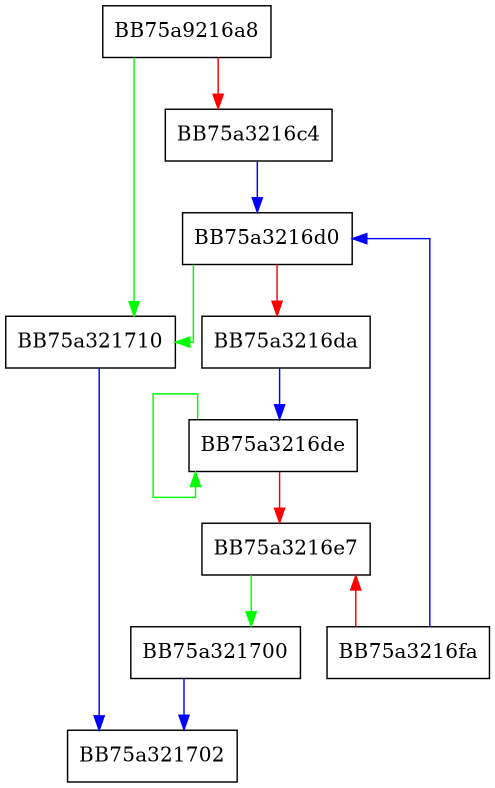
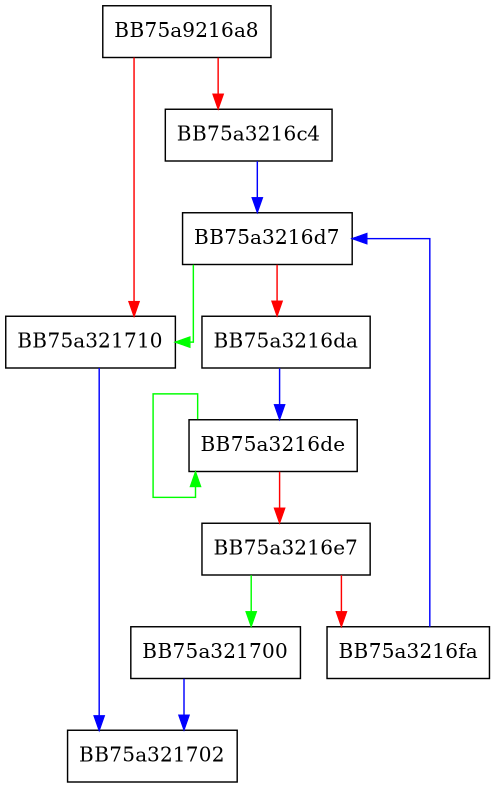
(134, 180) -> (134, 180)
(267, 239) -> (267, 239)
(356, 608) -> (341, 594)
